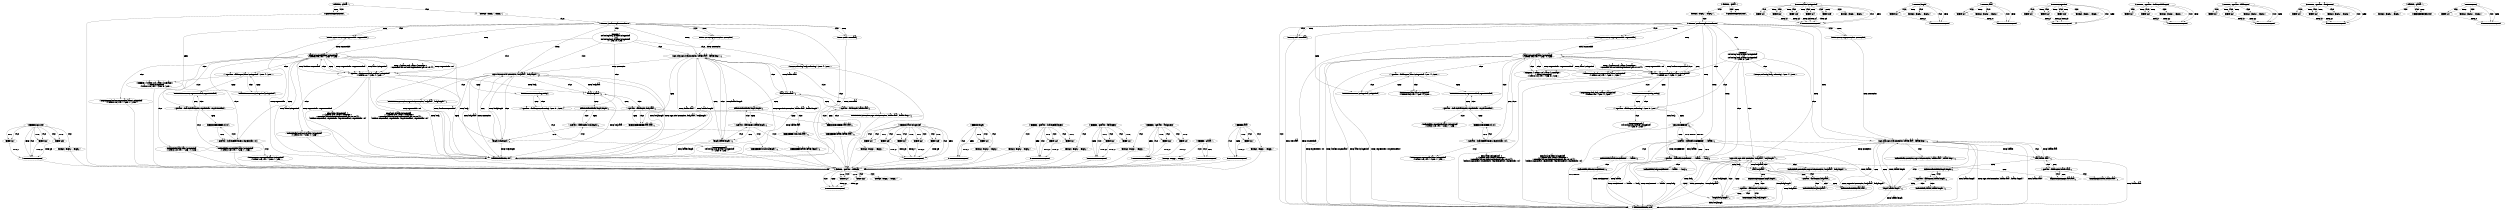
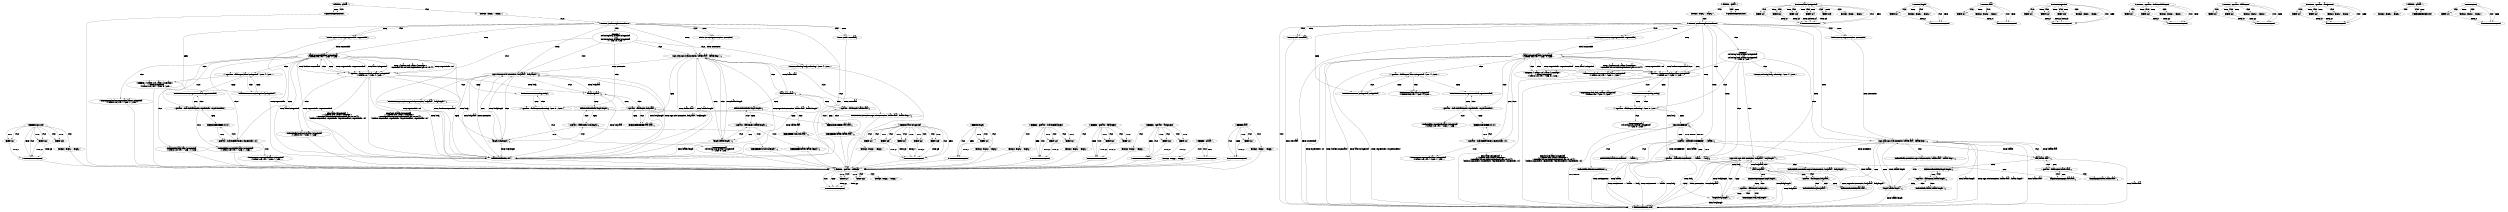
(1606, 164) -> (1625, 138)
(1665, 169) -> none
